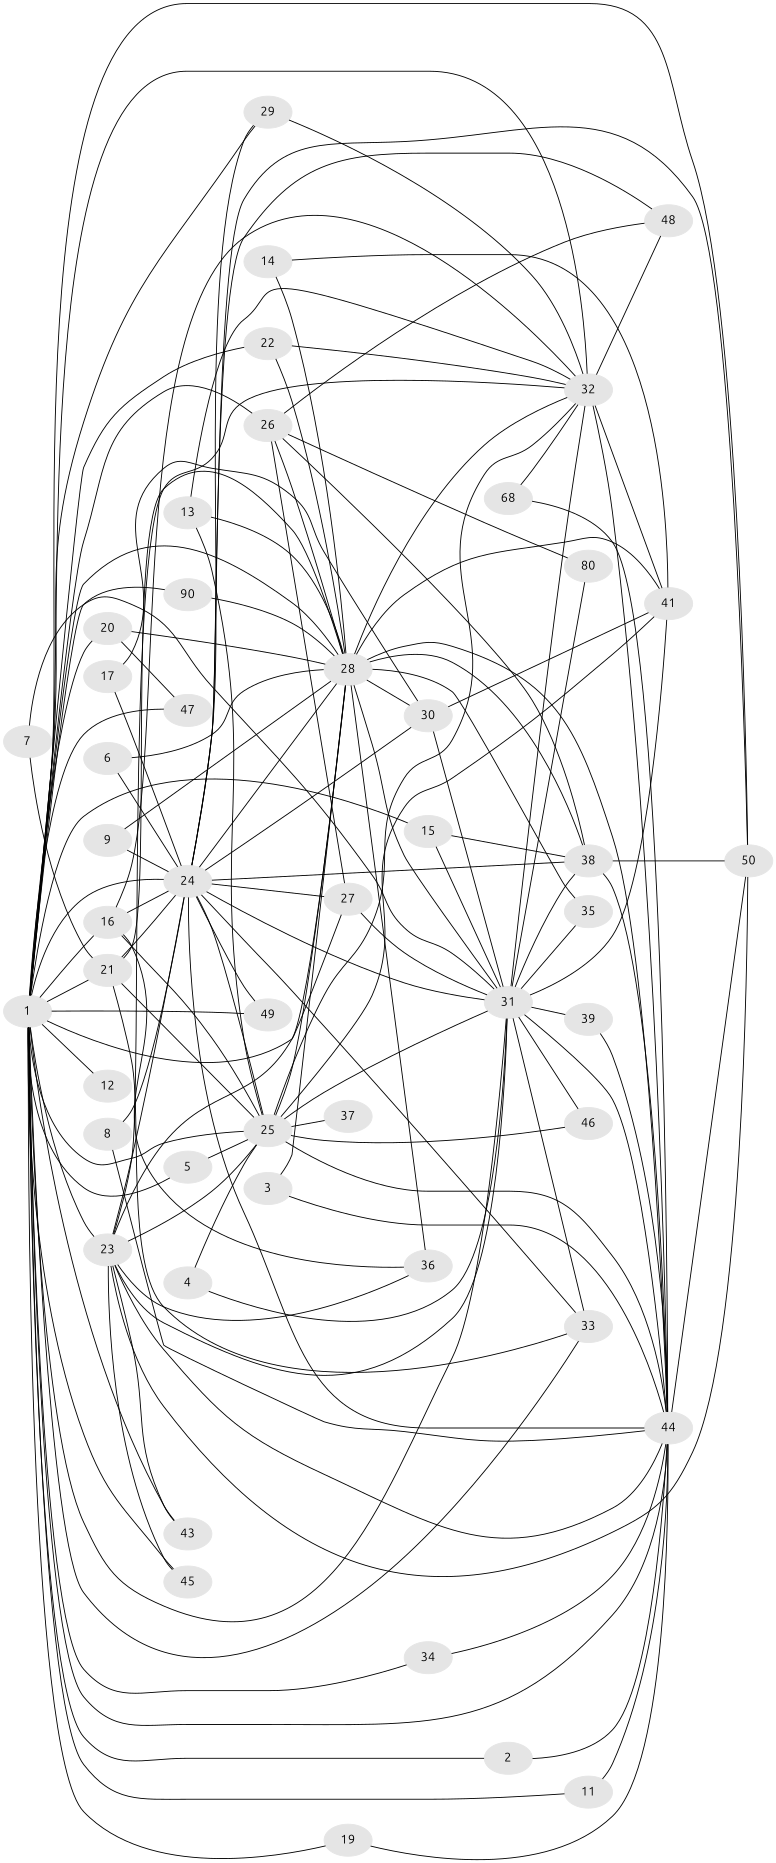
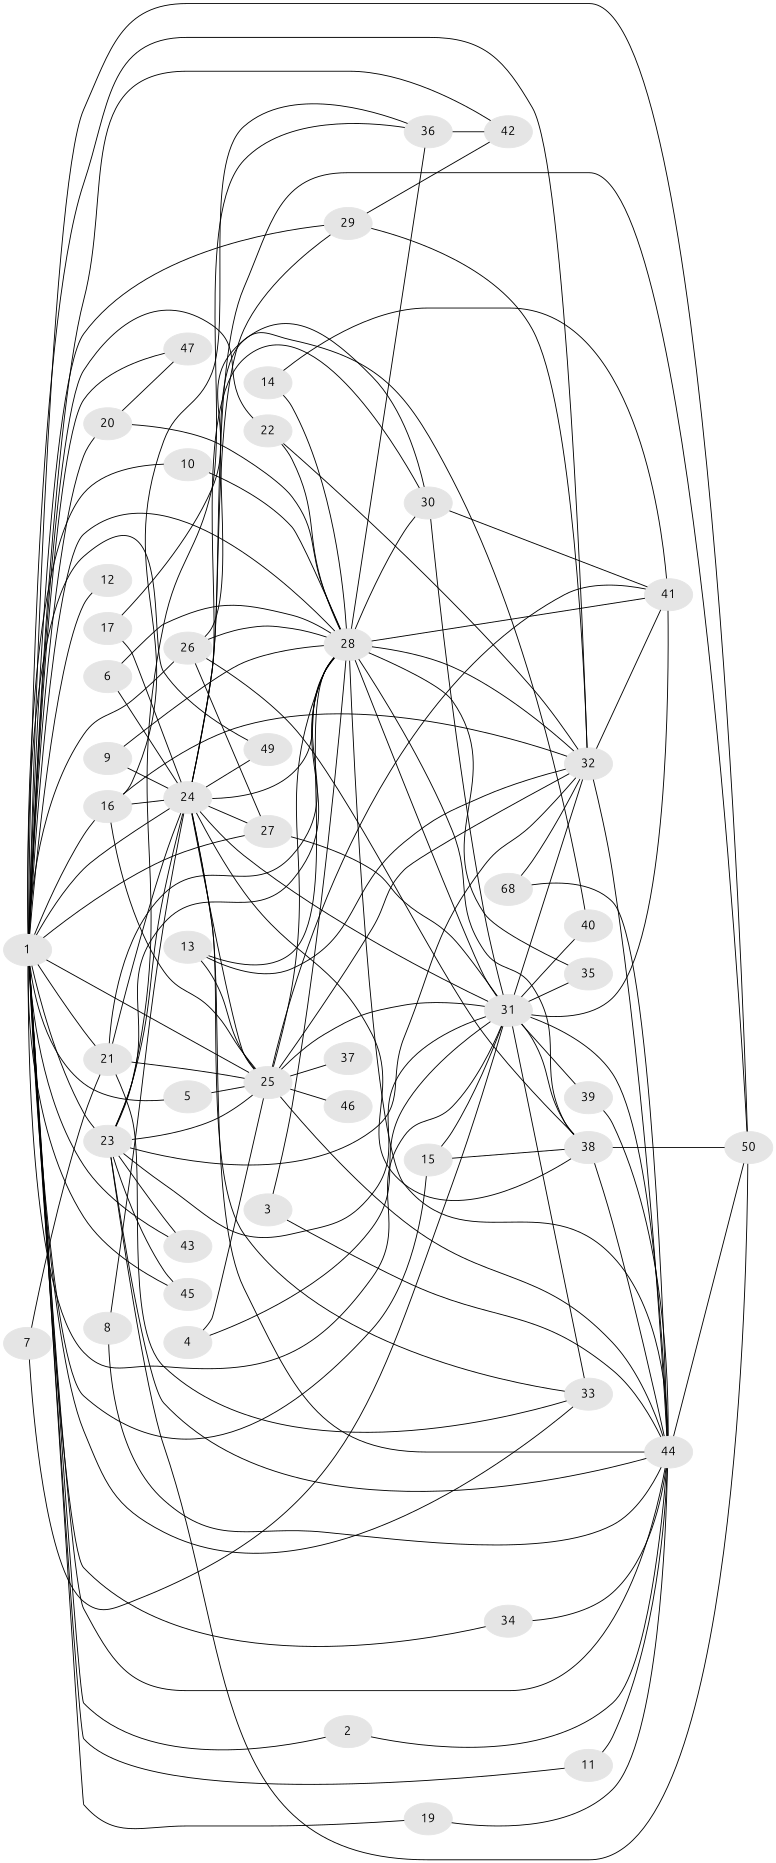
none -> (508, 132)
(669, 221) -> none
(588, 566) -> (588, 926)
(188, 595) -> (188, 465)
(548, 1063) -> none
